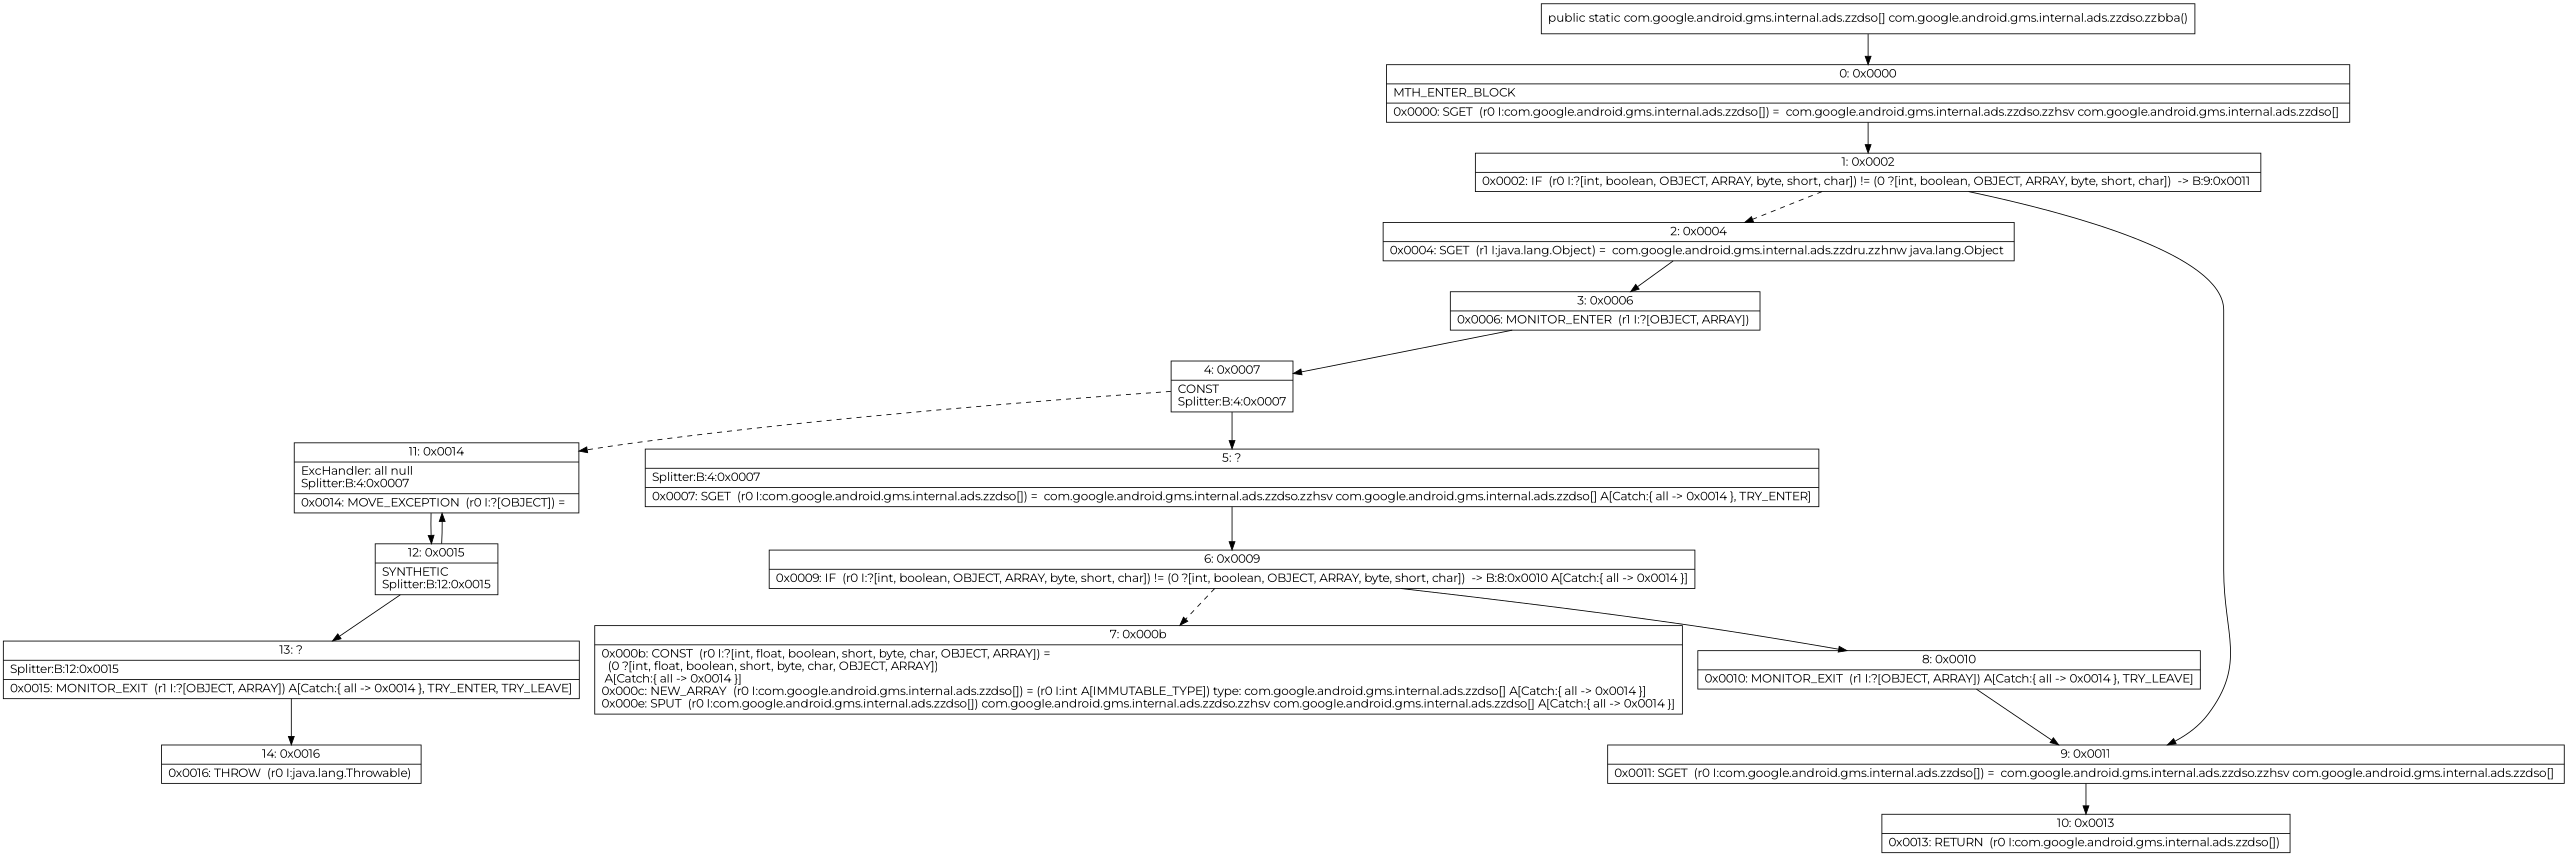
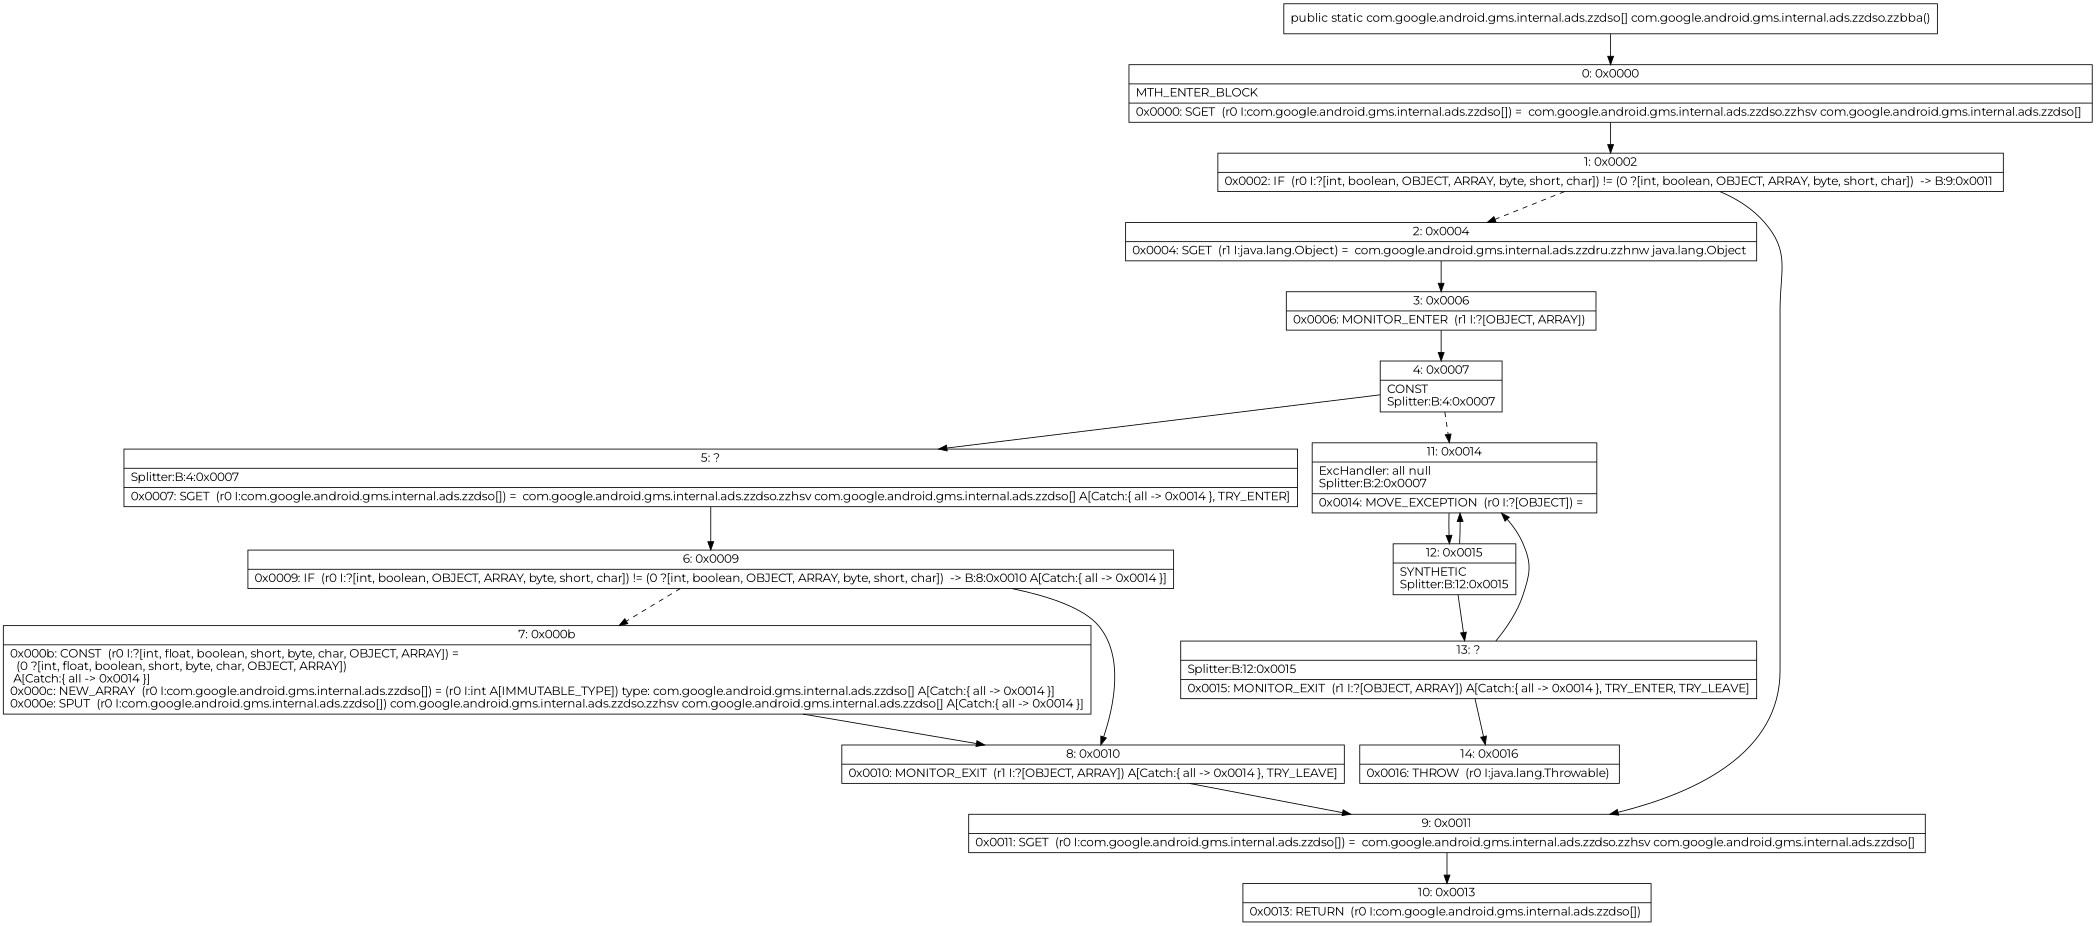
(355, 484) -> (1373, 484)
none -> (1527, 581)
none -> (890, 729)
